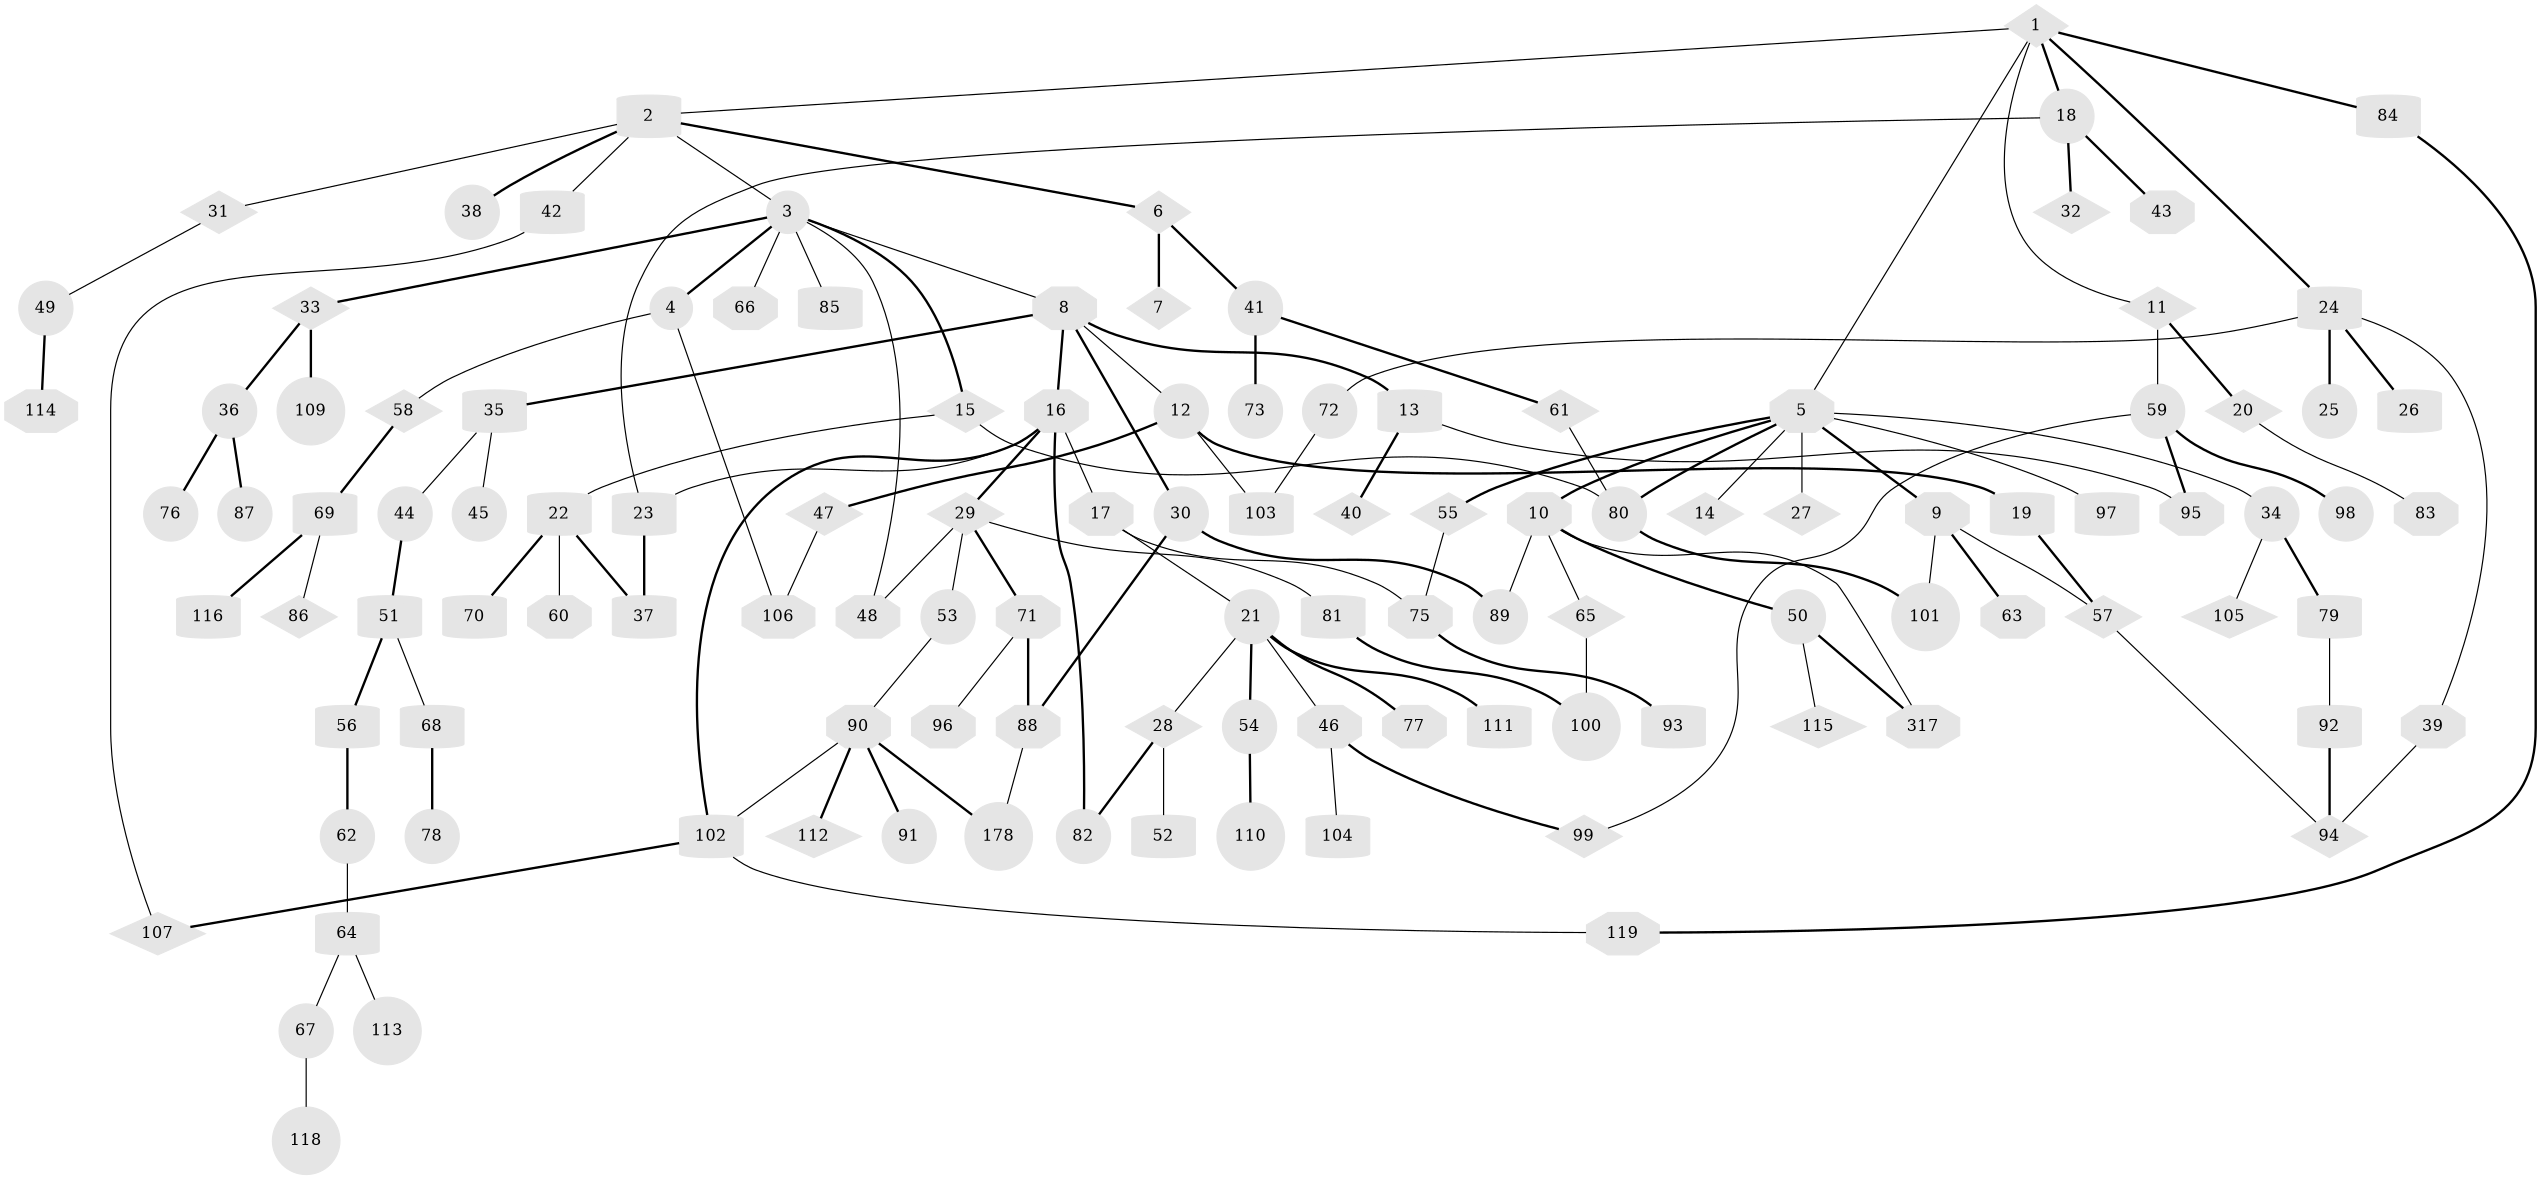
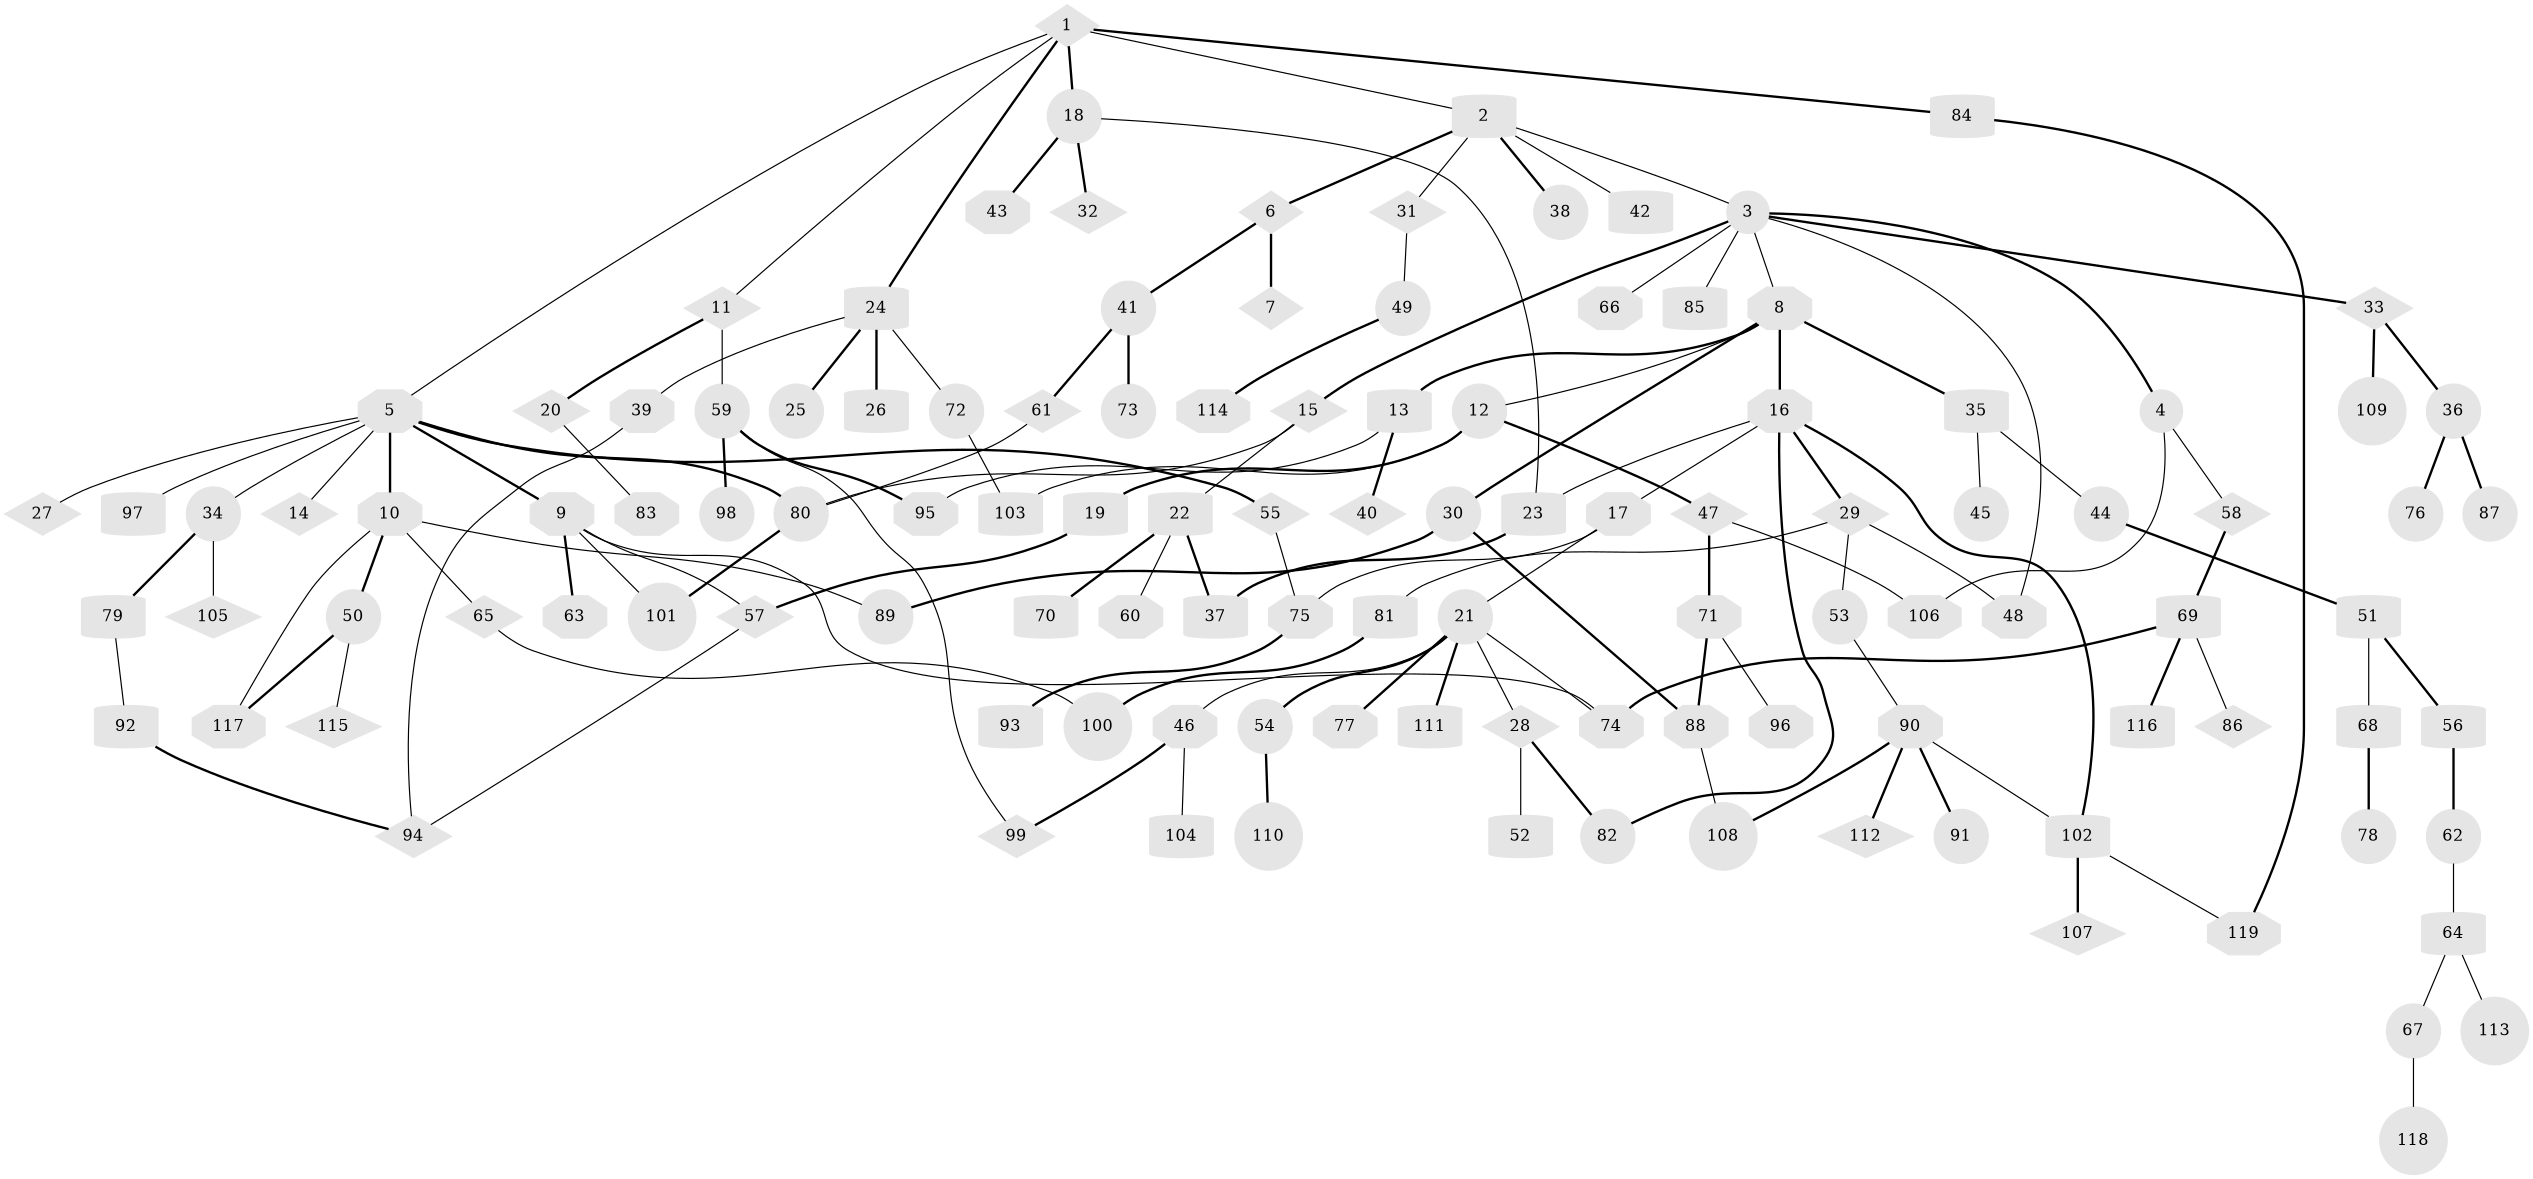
(111, 417) -> none
(995, 563) -> (1709, 565)
none -> (1611, 727)
(1923, 727) -> (229, 727)
(999, 836) -> (1723, 836)
